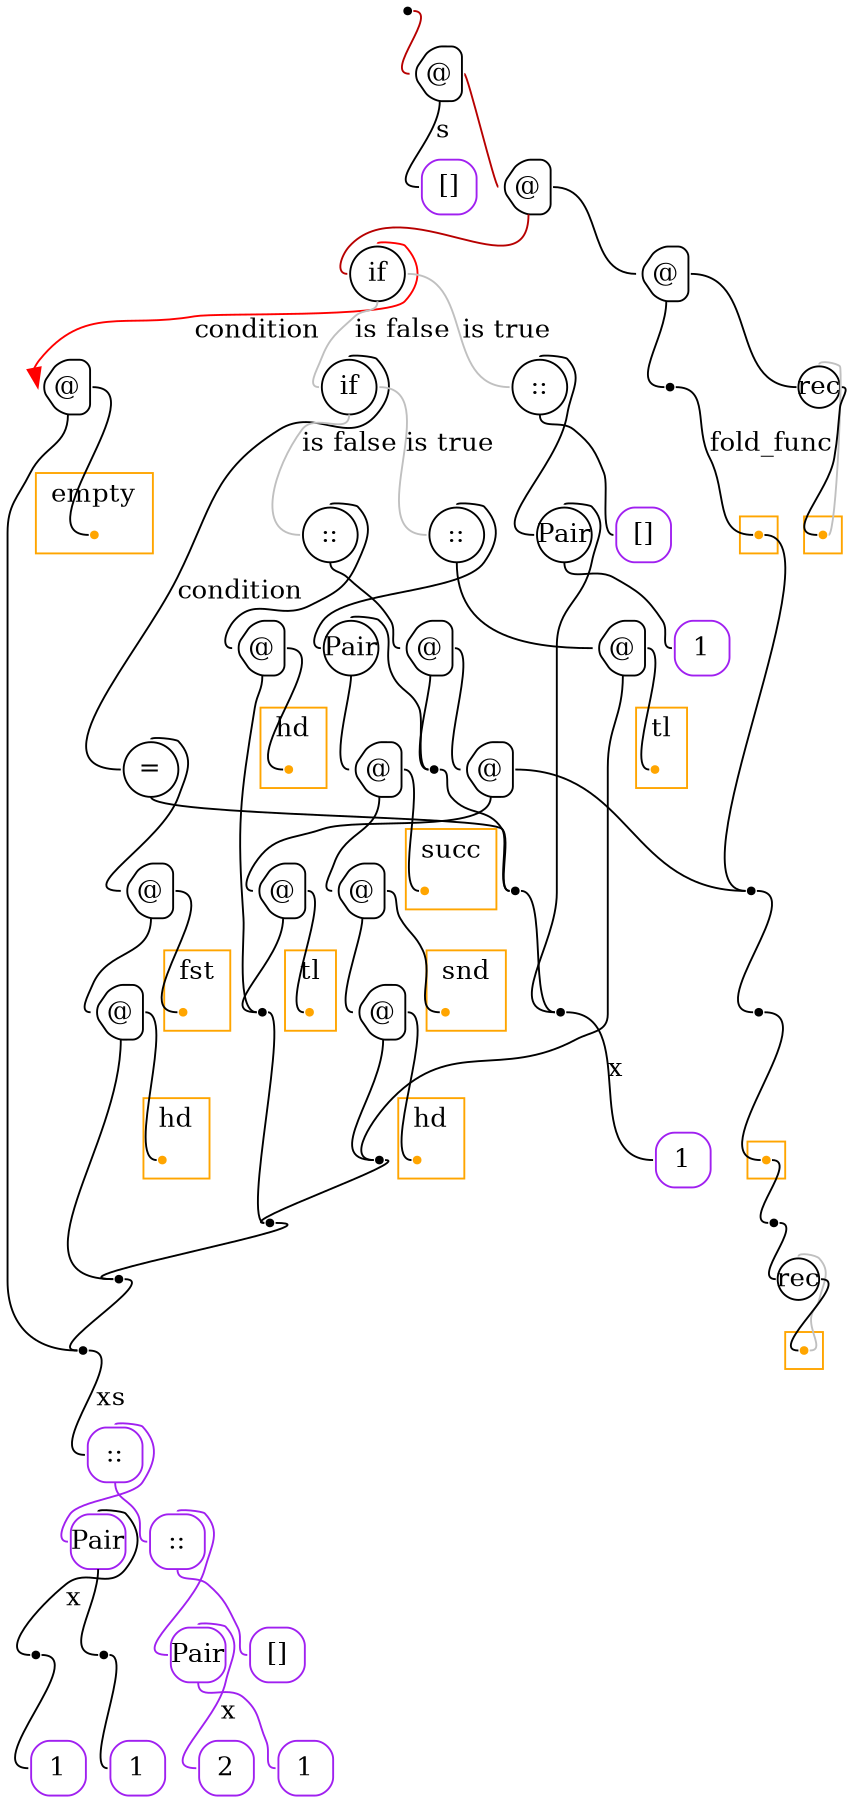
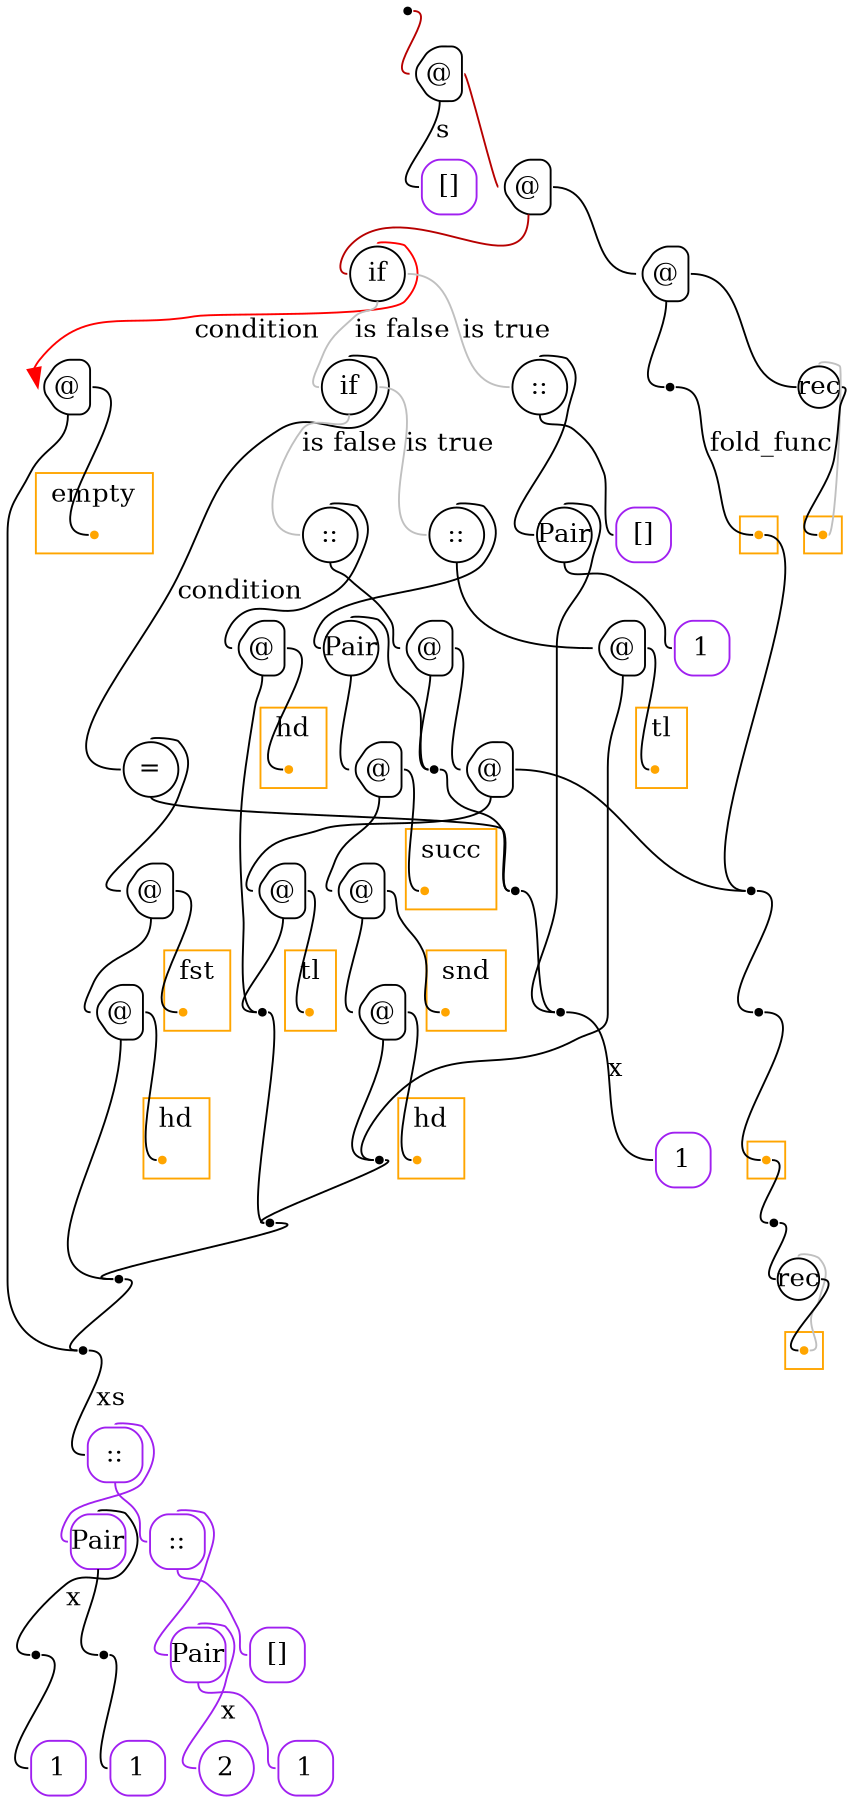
(227, 1768) -> (227, 1768)
